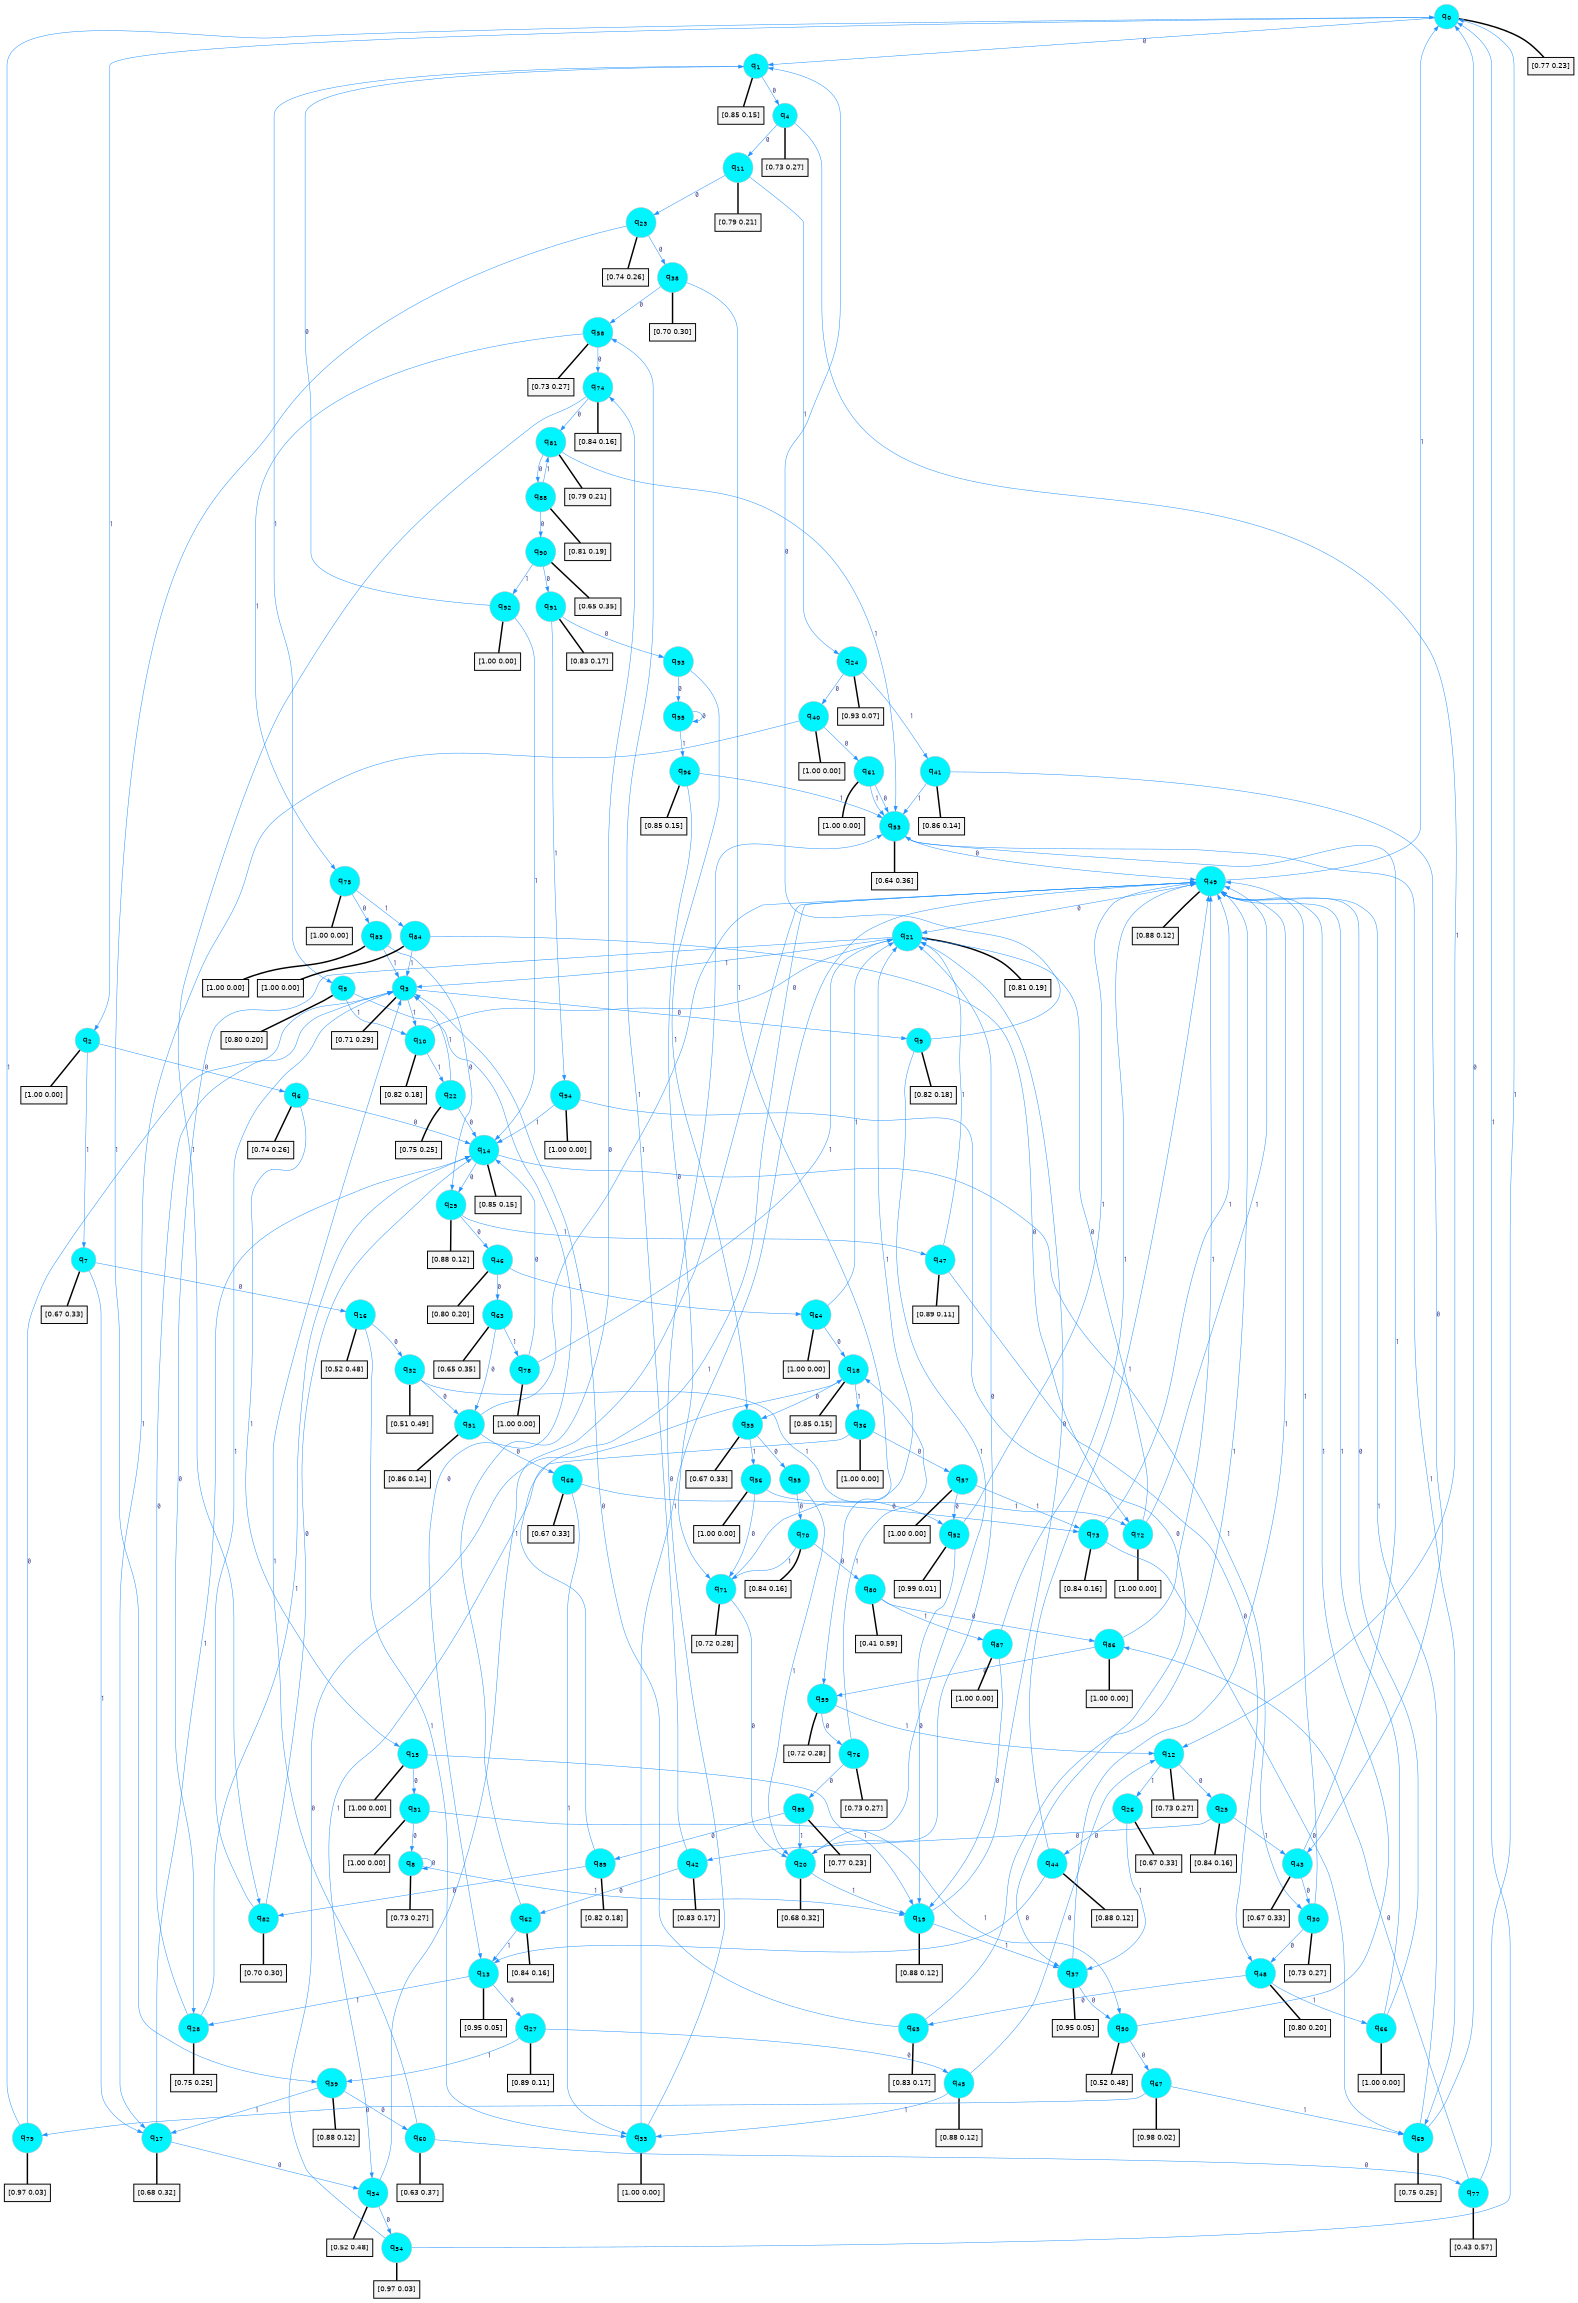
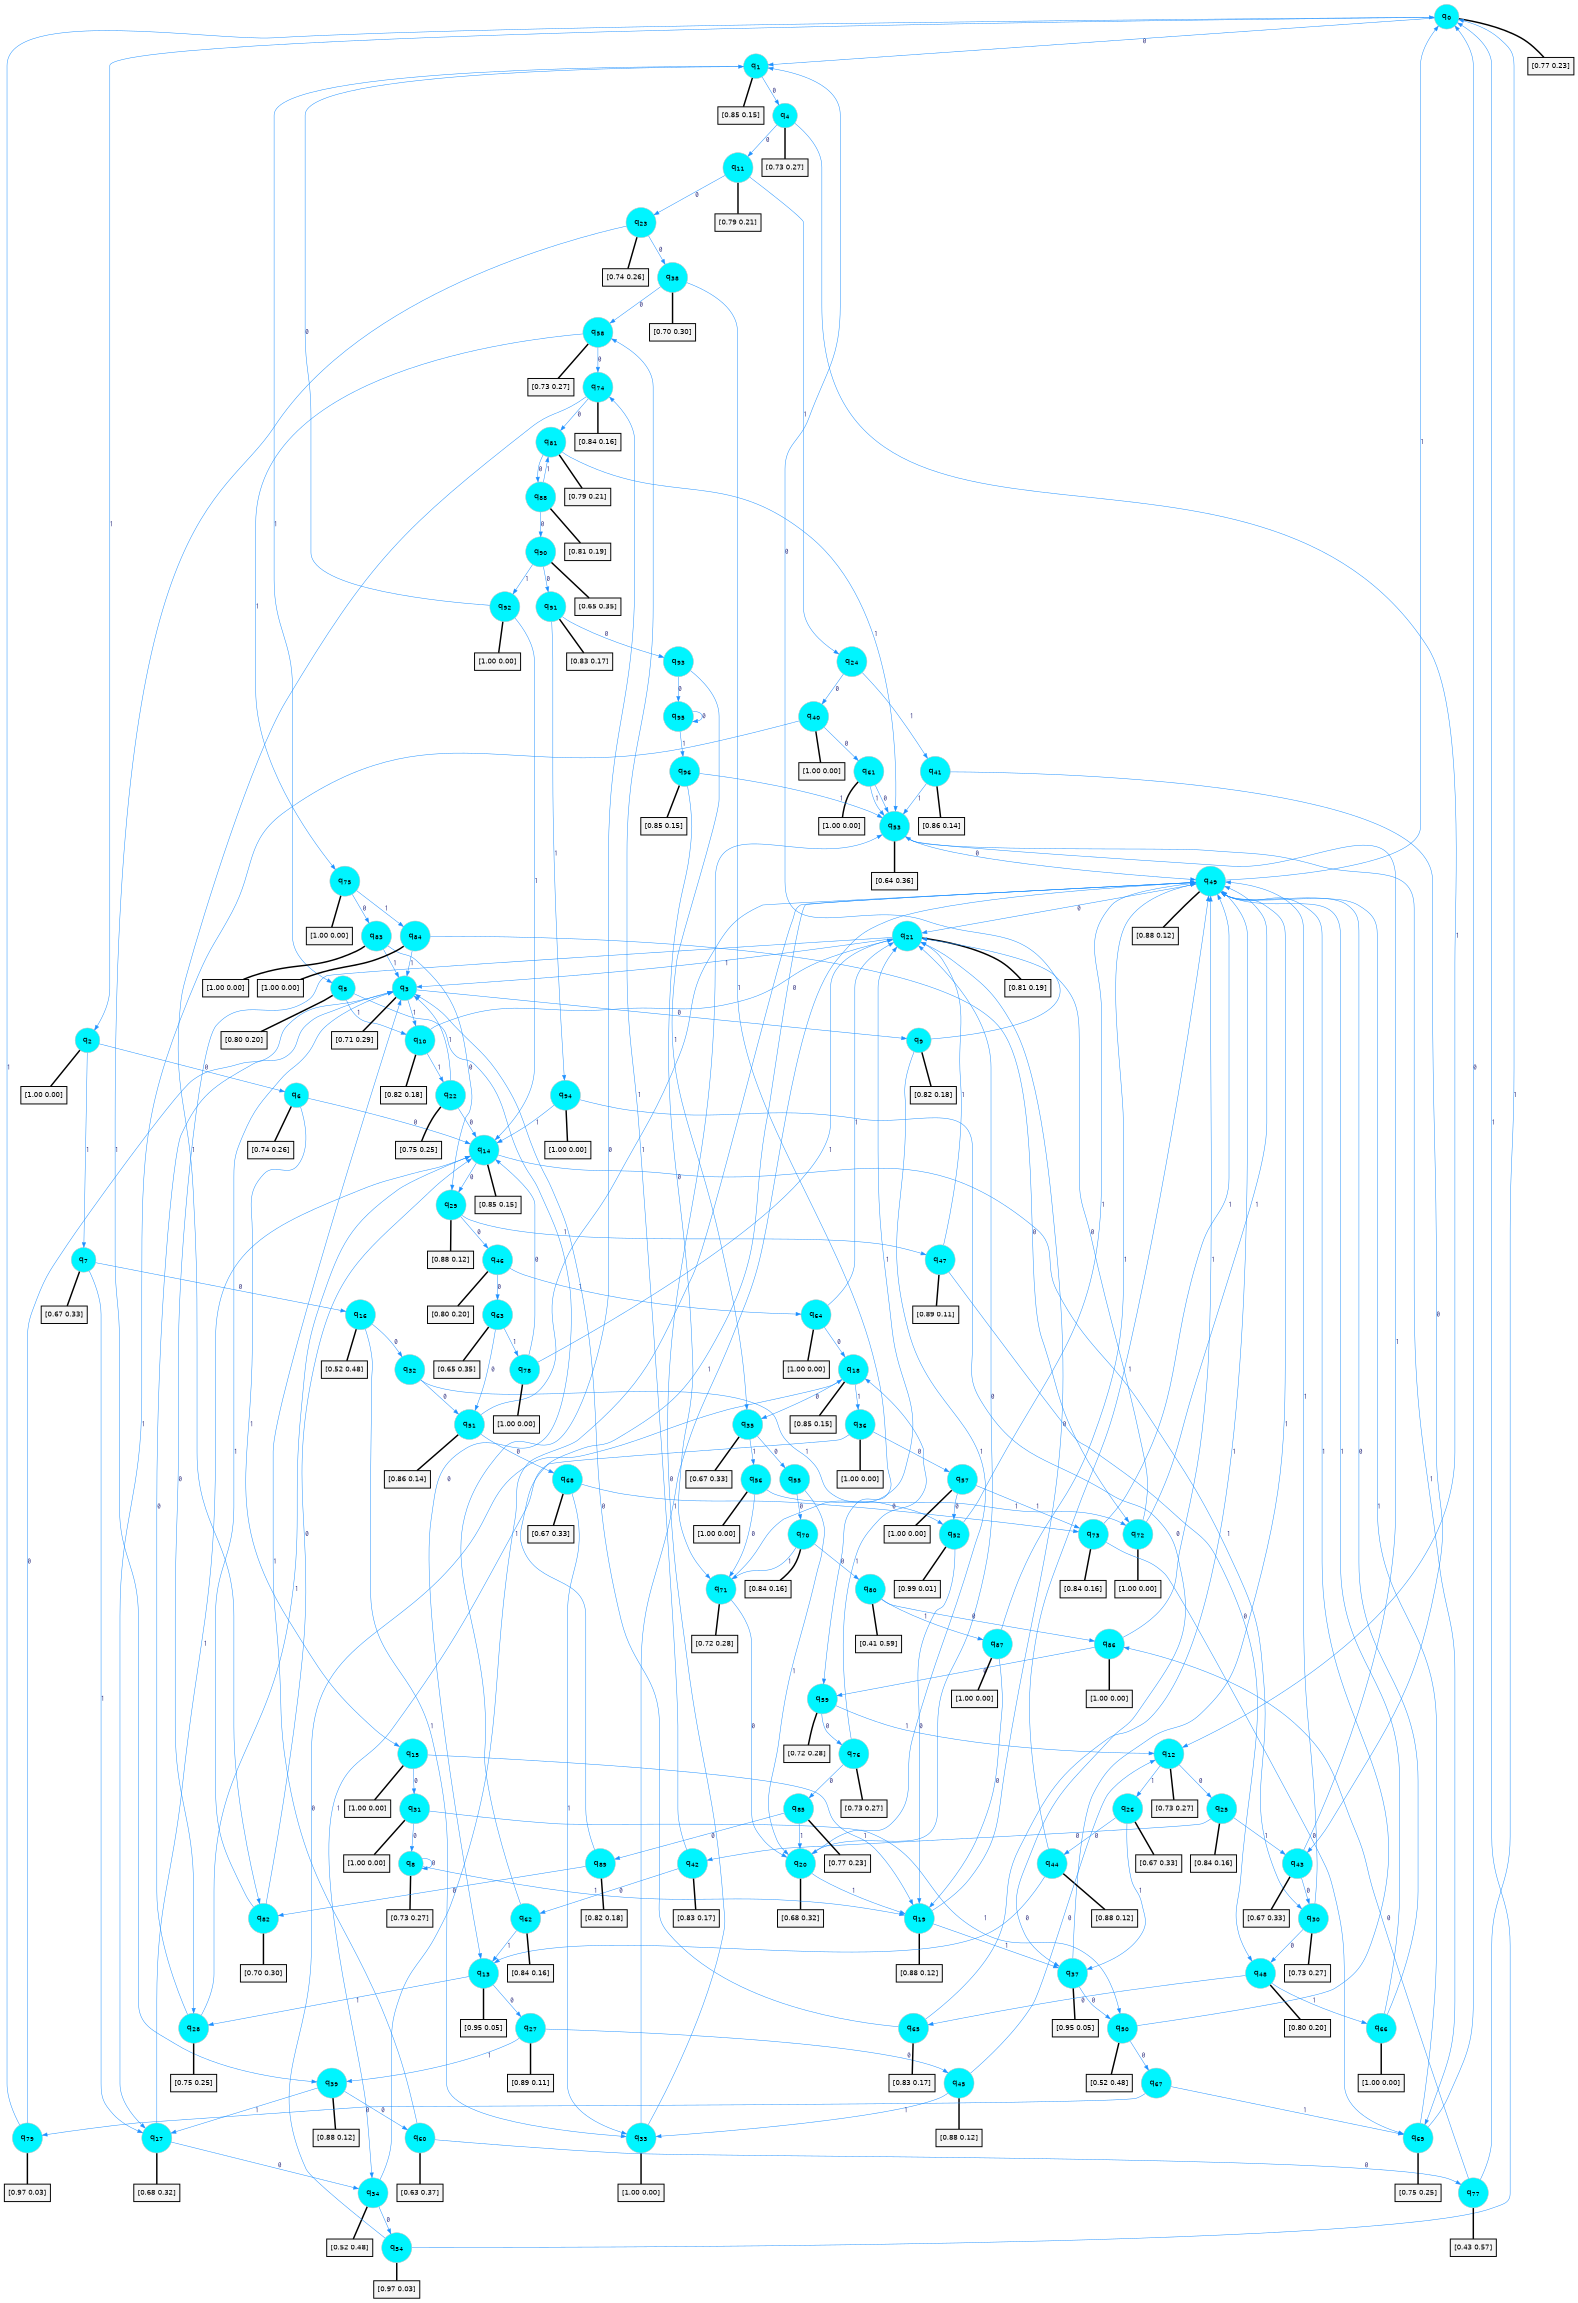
(861, 717) -> none
(410, 1425) -> none
(1156, 2138) -> none
